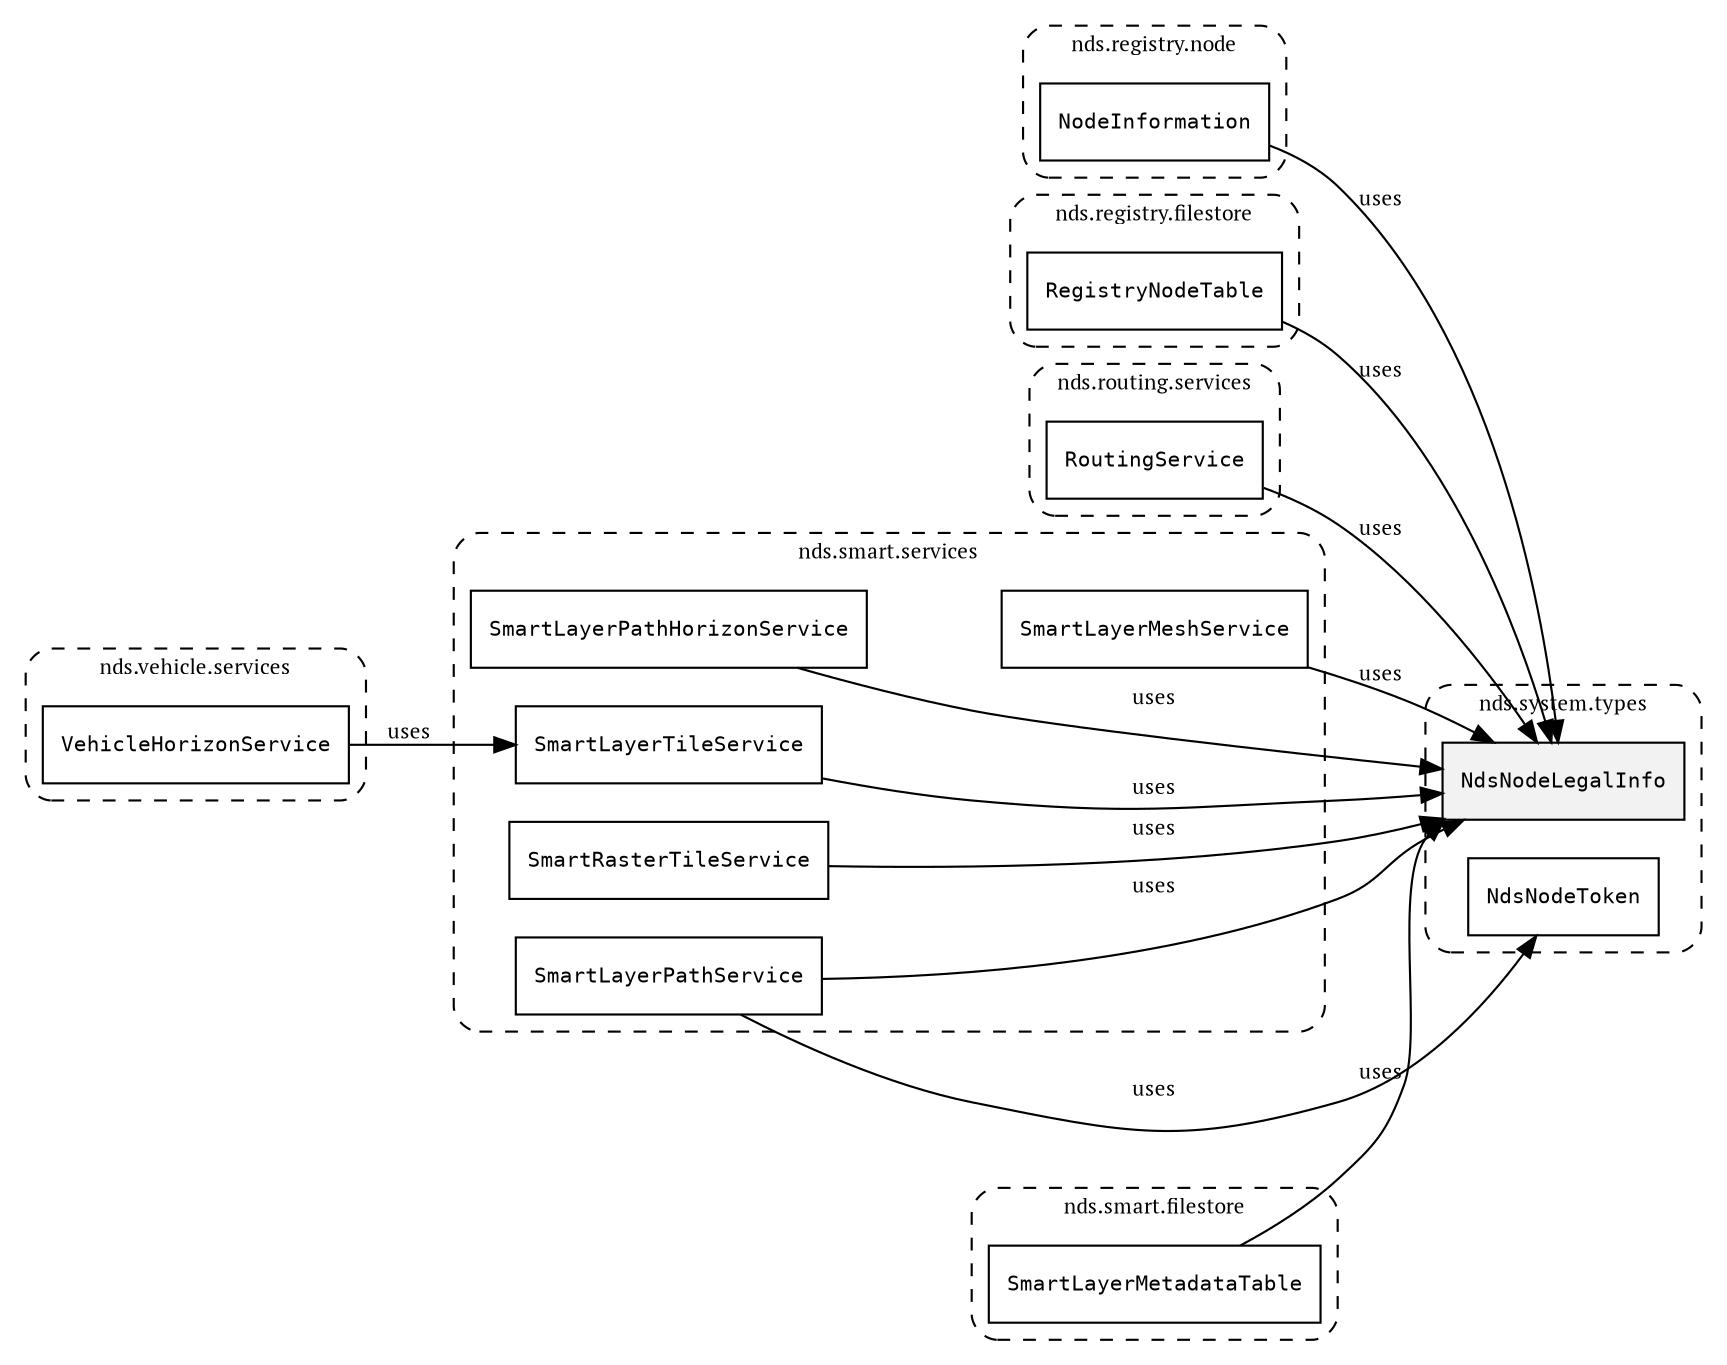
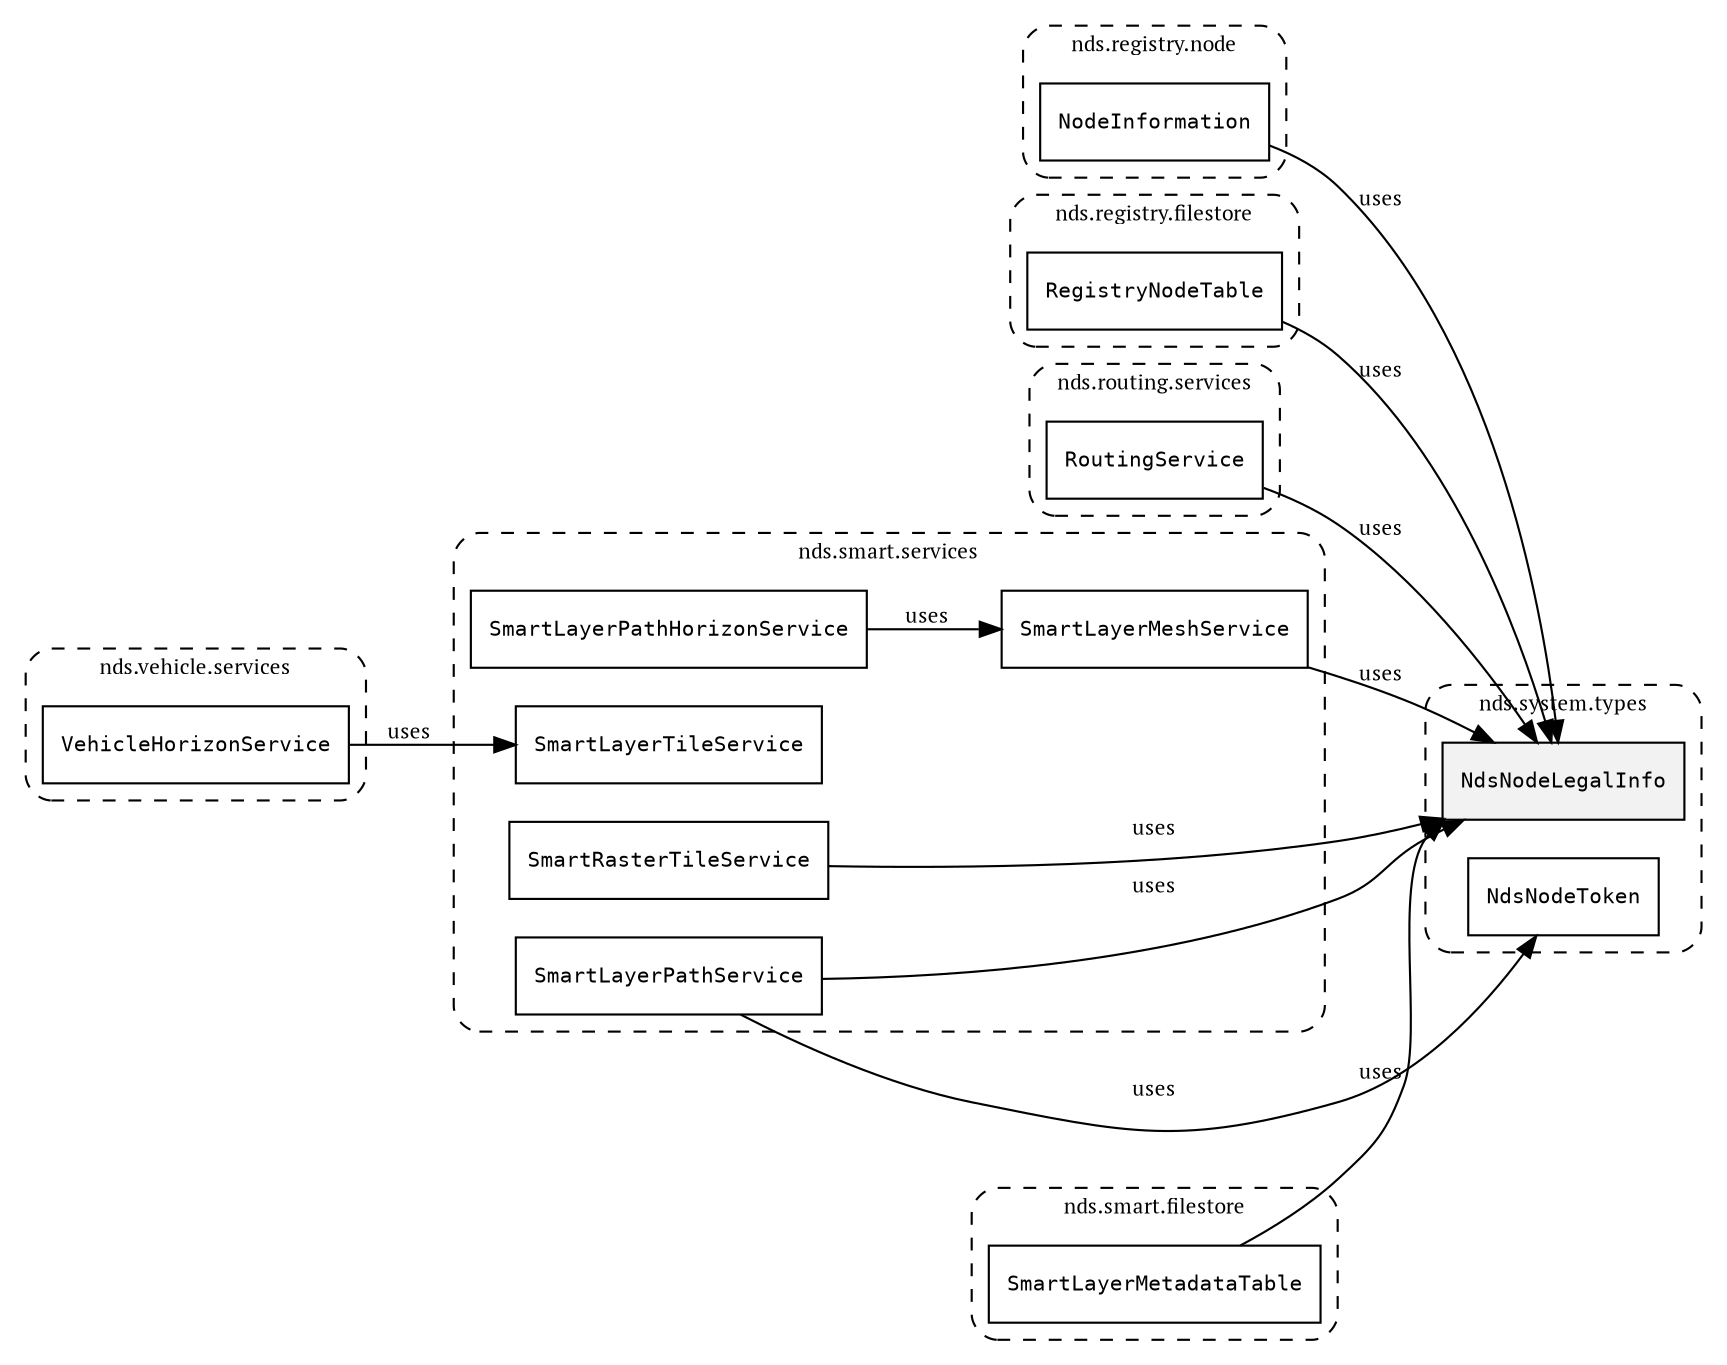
(1106, 731) -> (923, 629)
(1121, 809) -> none
